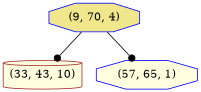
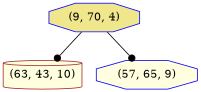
(43, 75) -> (43, 75)
(147, 75) -> (147, 75)
